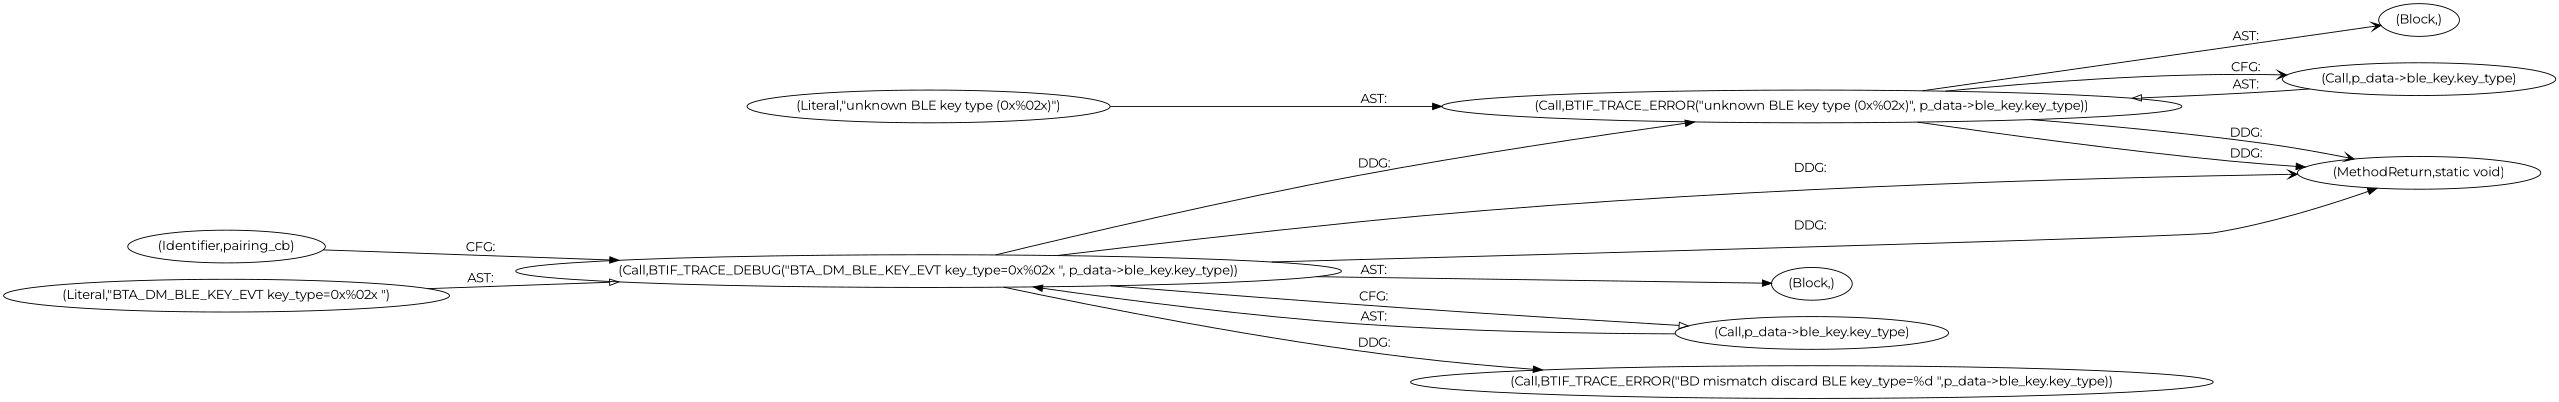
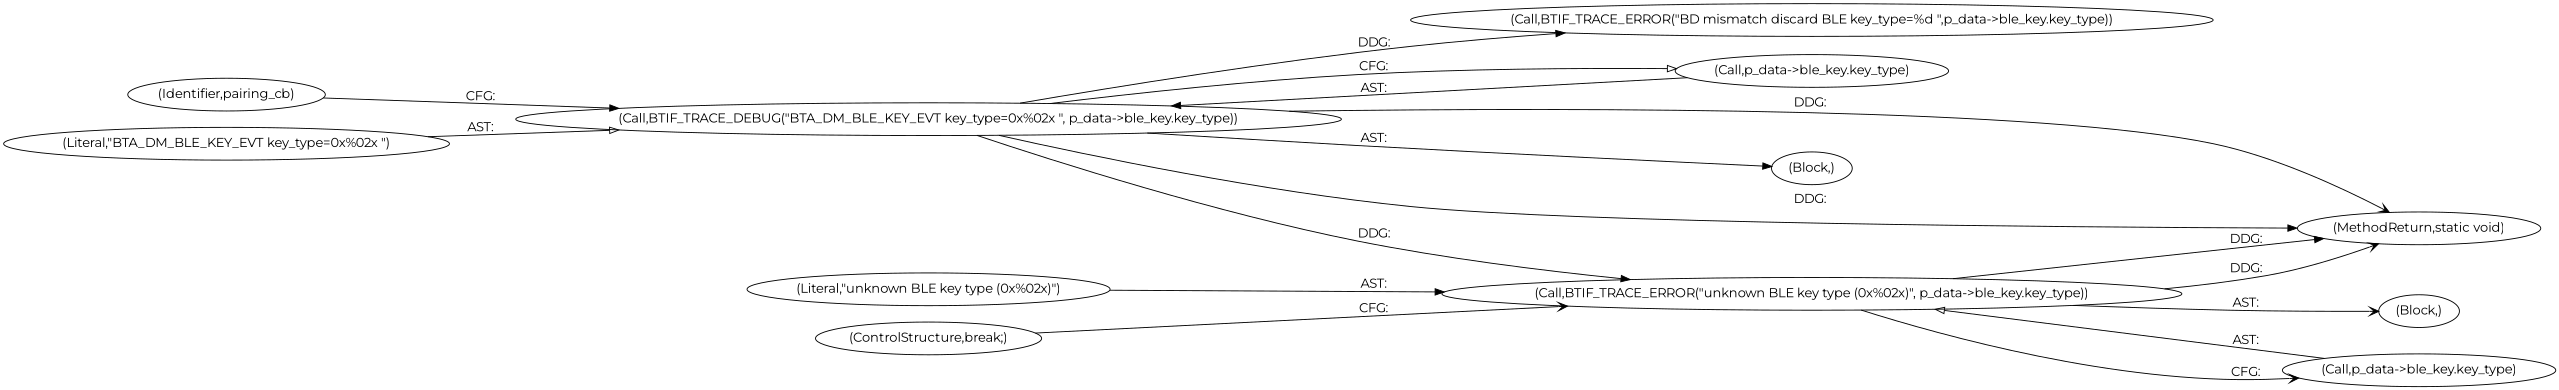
none -> (929, 338)
